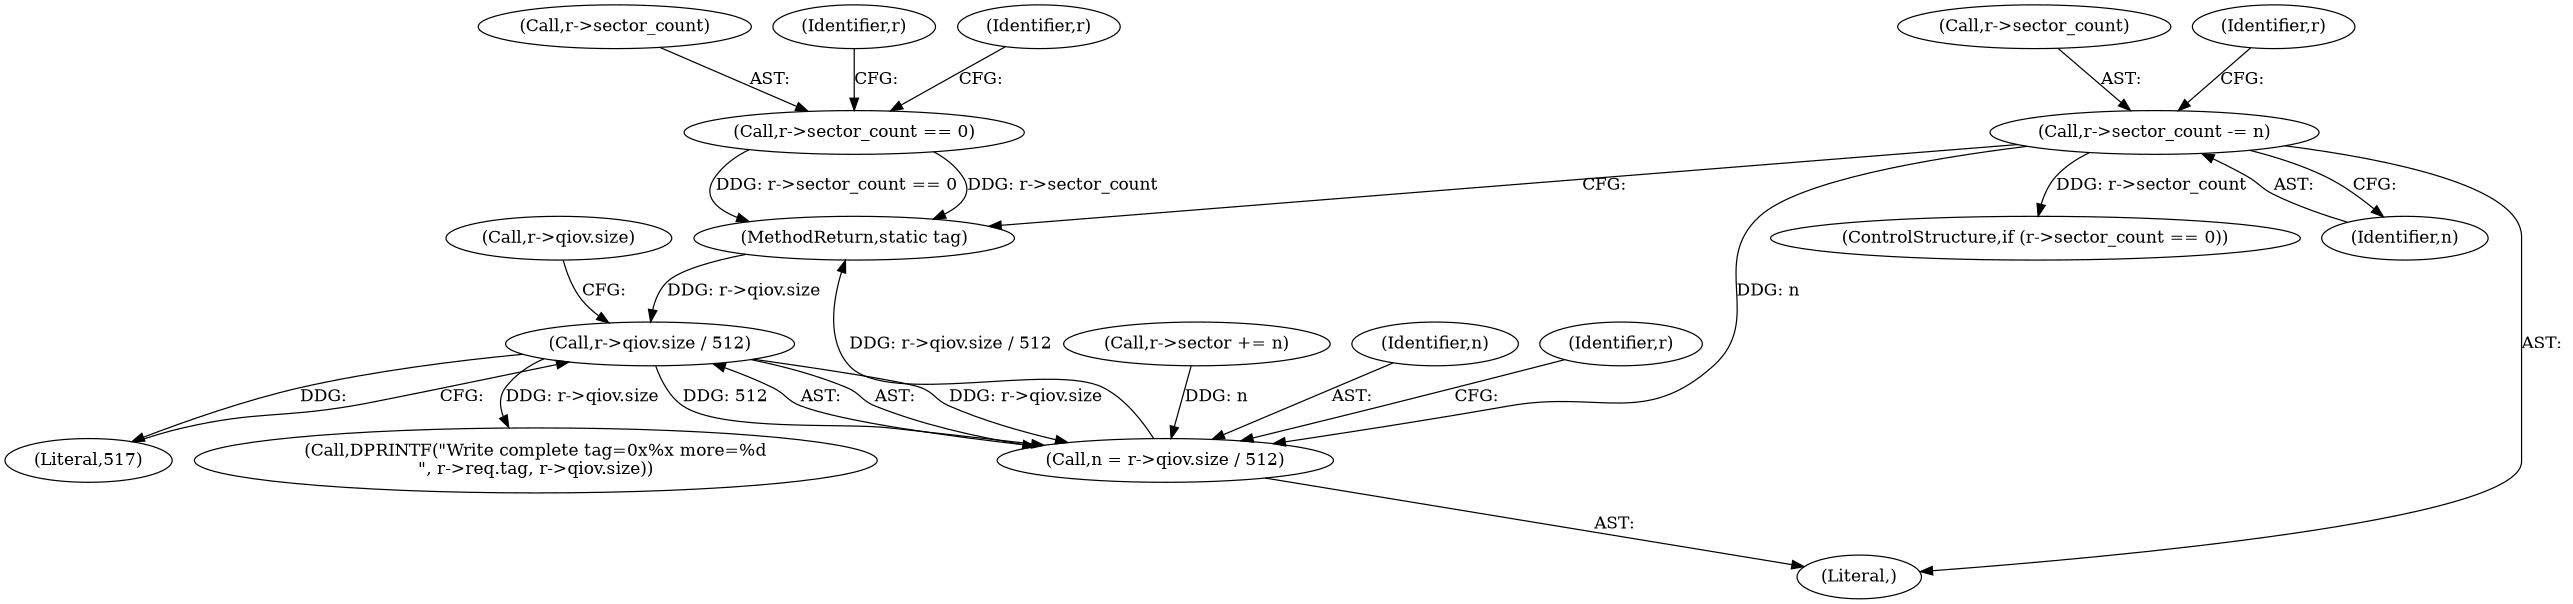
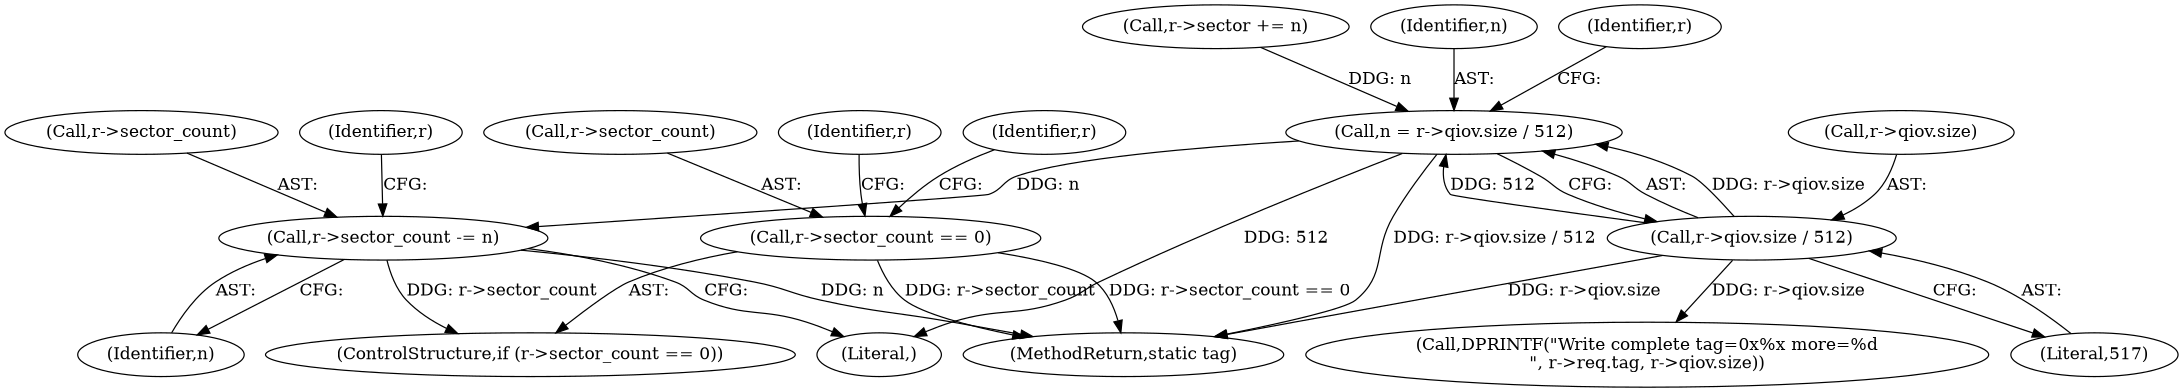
(1607, 185) -> (852, 291)
(690, 269) -> (1445, 295)
none -> (637, 279)
(607, 291) -> (1910, 185)
(2545, 344) -> (729, 291)
(1714, 366) -> (923, 200)
(326, 397) -> (1958, 291)
(465, 397) -> (2045, 291)
(824, 397) -> (1593, 185)
(1617, 524) -> (1286, 238)
